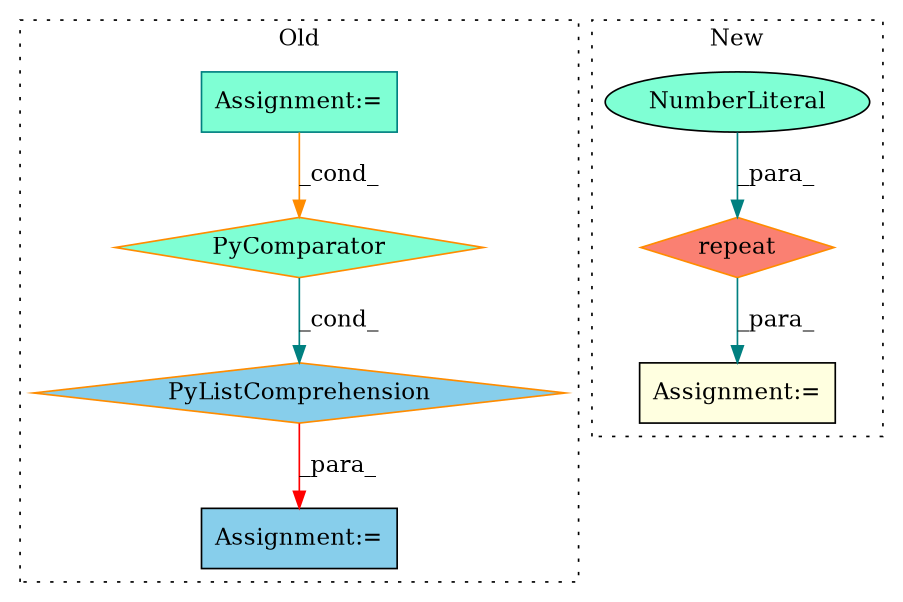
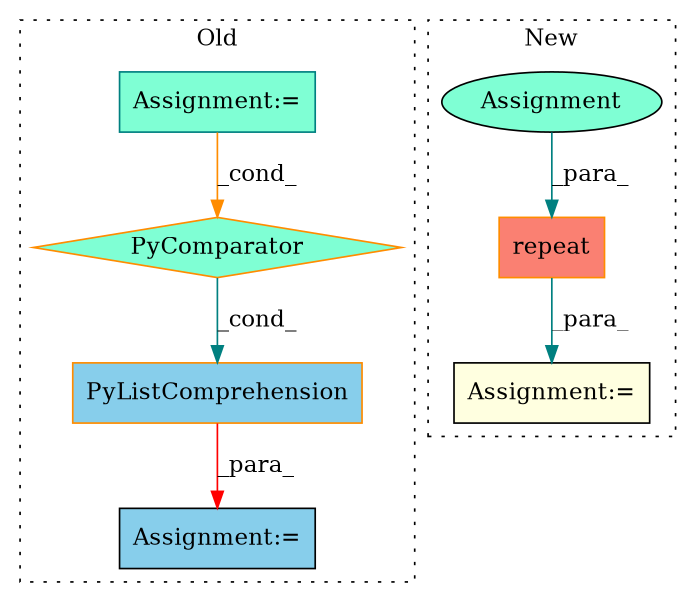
(737, 102) -> (552, 102)
(737, 247) -> (552, 247)
(299, 393) -> (217, 393)
